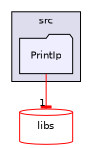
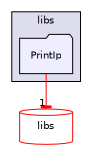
(46, 21) -> (46, 21)
